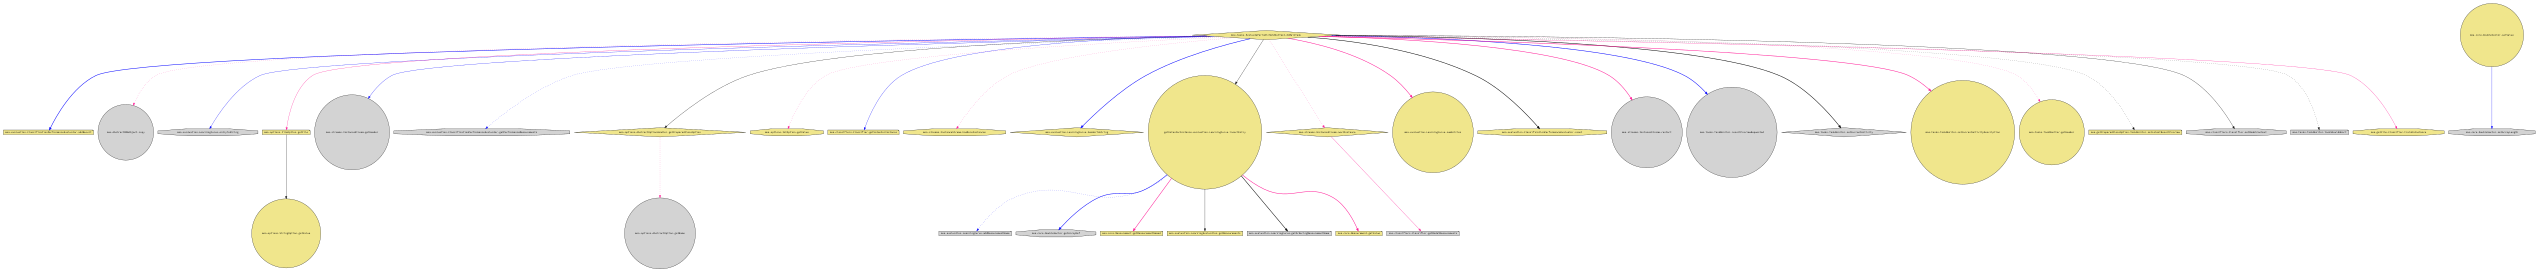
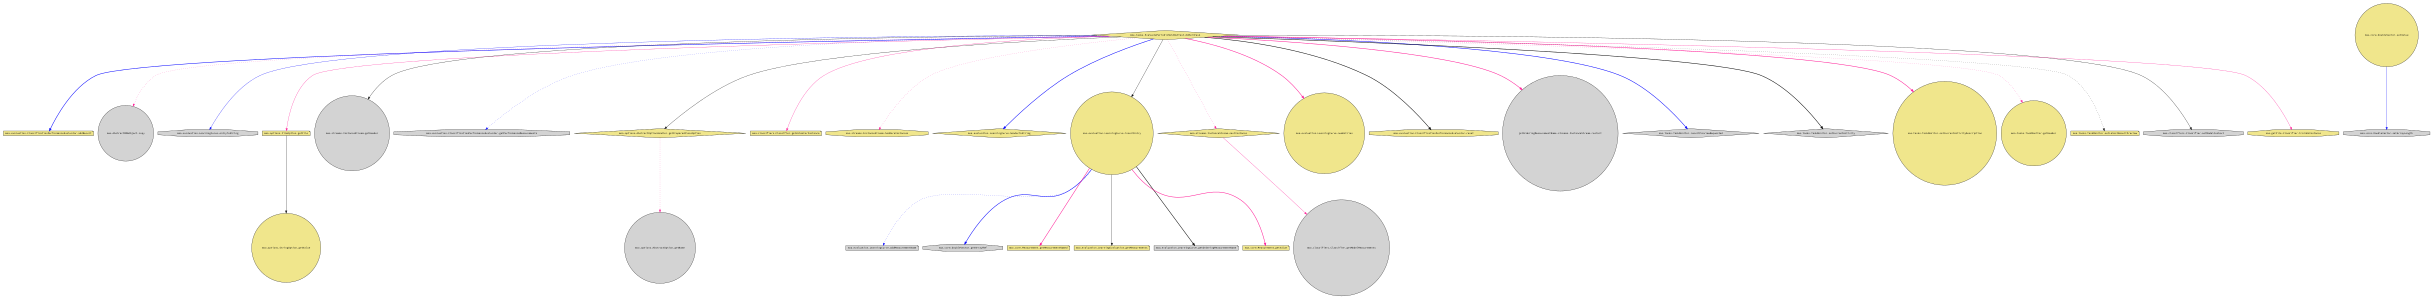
(1019, 47) -> (906, 52)
(787, 49) -> (801, 40)
(787, 132) -> none
(1205, 132) -> (1112, 133)
(1647, 132) -> (1560, 133)
(1732, 132) -> (1691, 133)
(2135, 132) -> (2105, 133)
(2320, 132) -> none
(1423, 233) -> (1342, 248)
